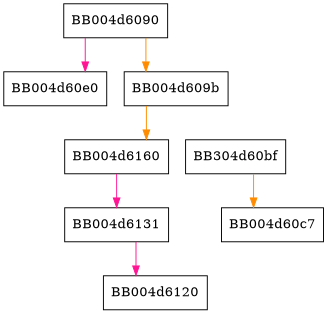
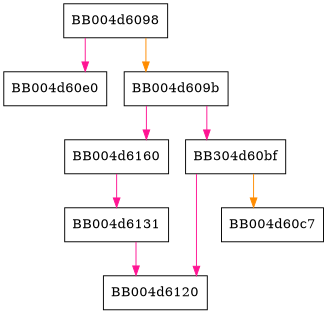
(116, 21) -> (116, 21)
(146, 118) -> (146, 118)
none -> (207, 118)
none -> (196, 220)
